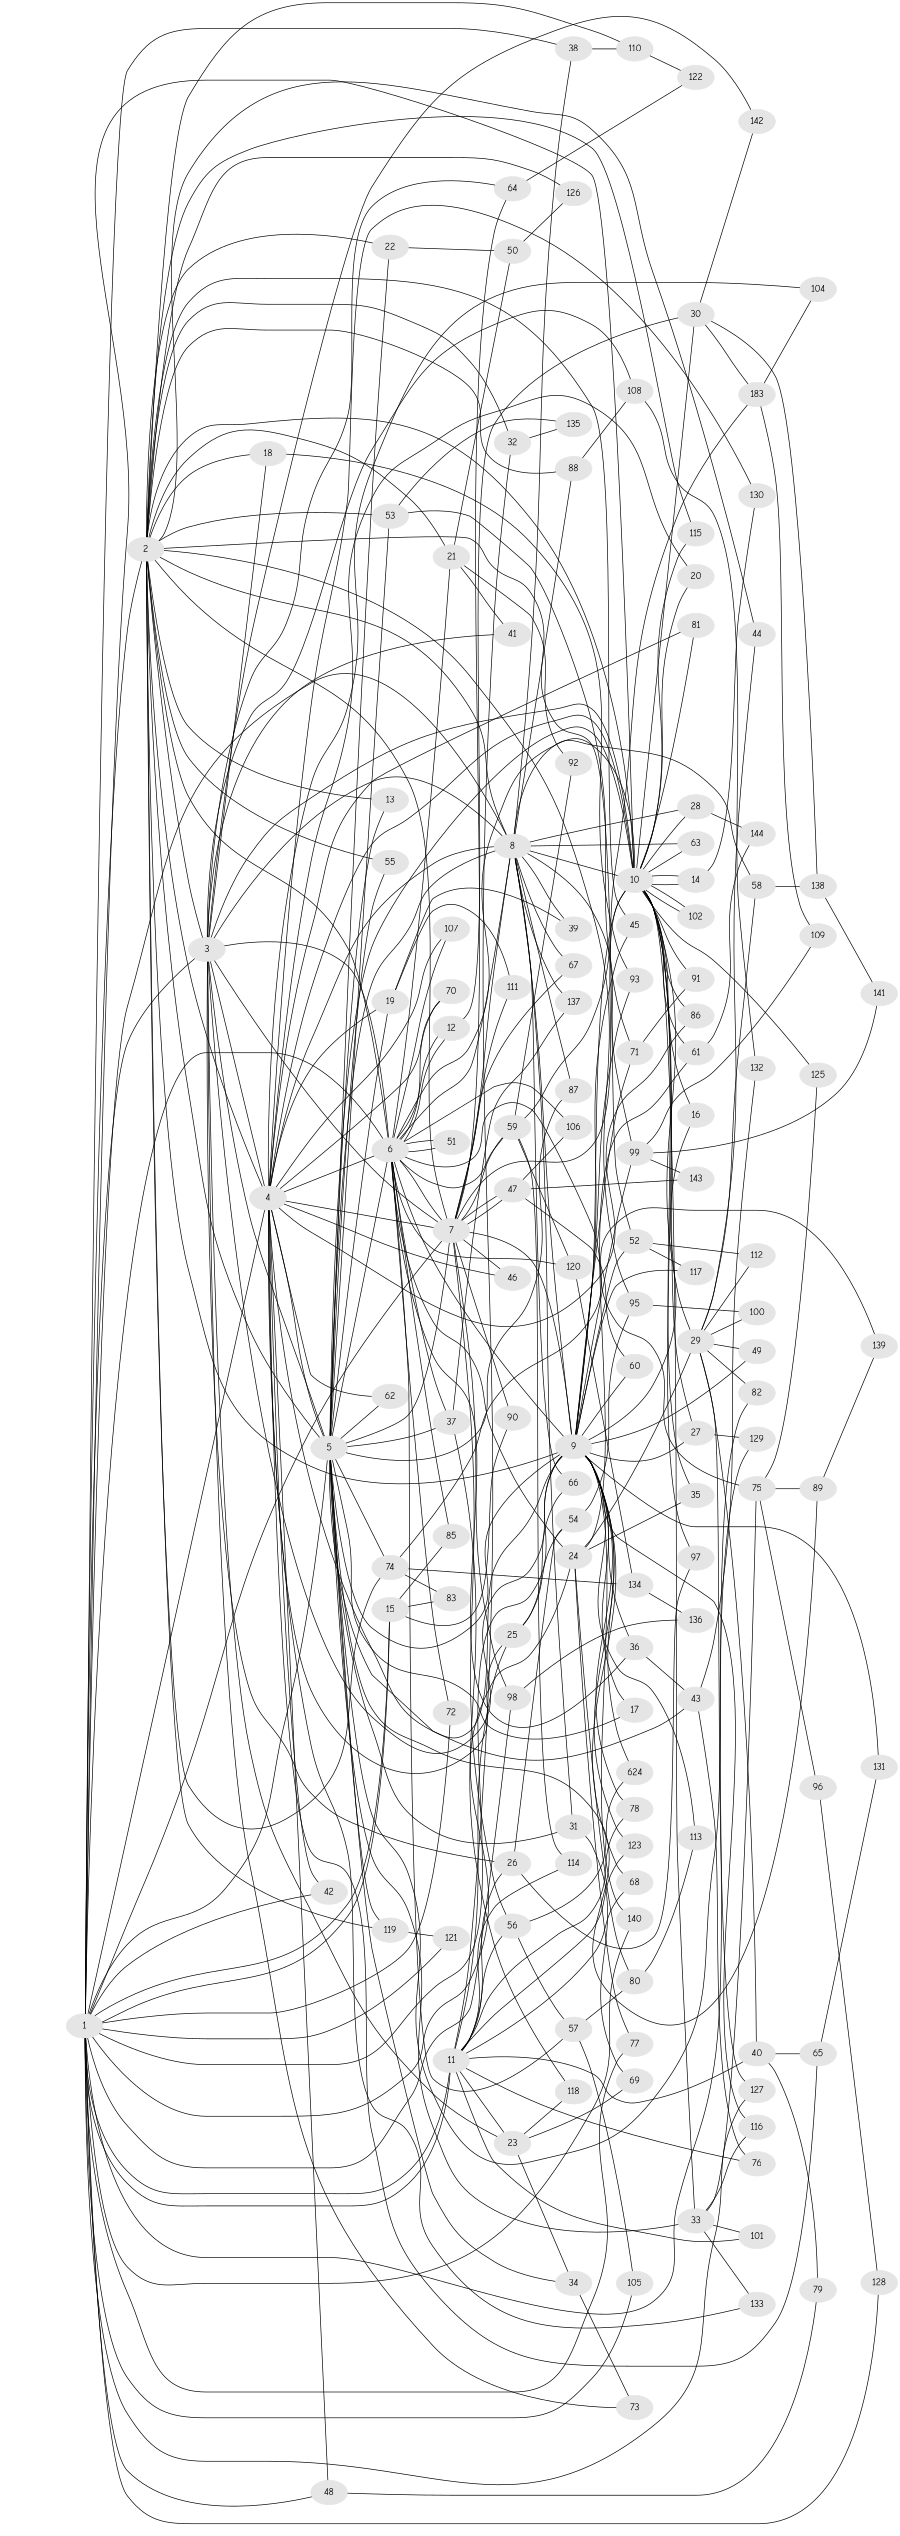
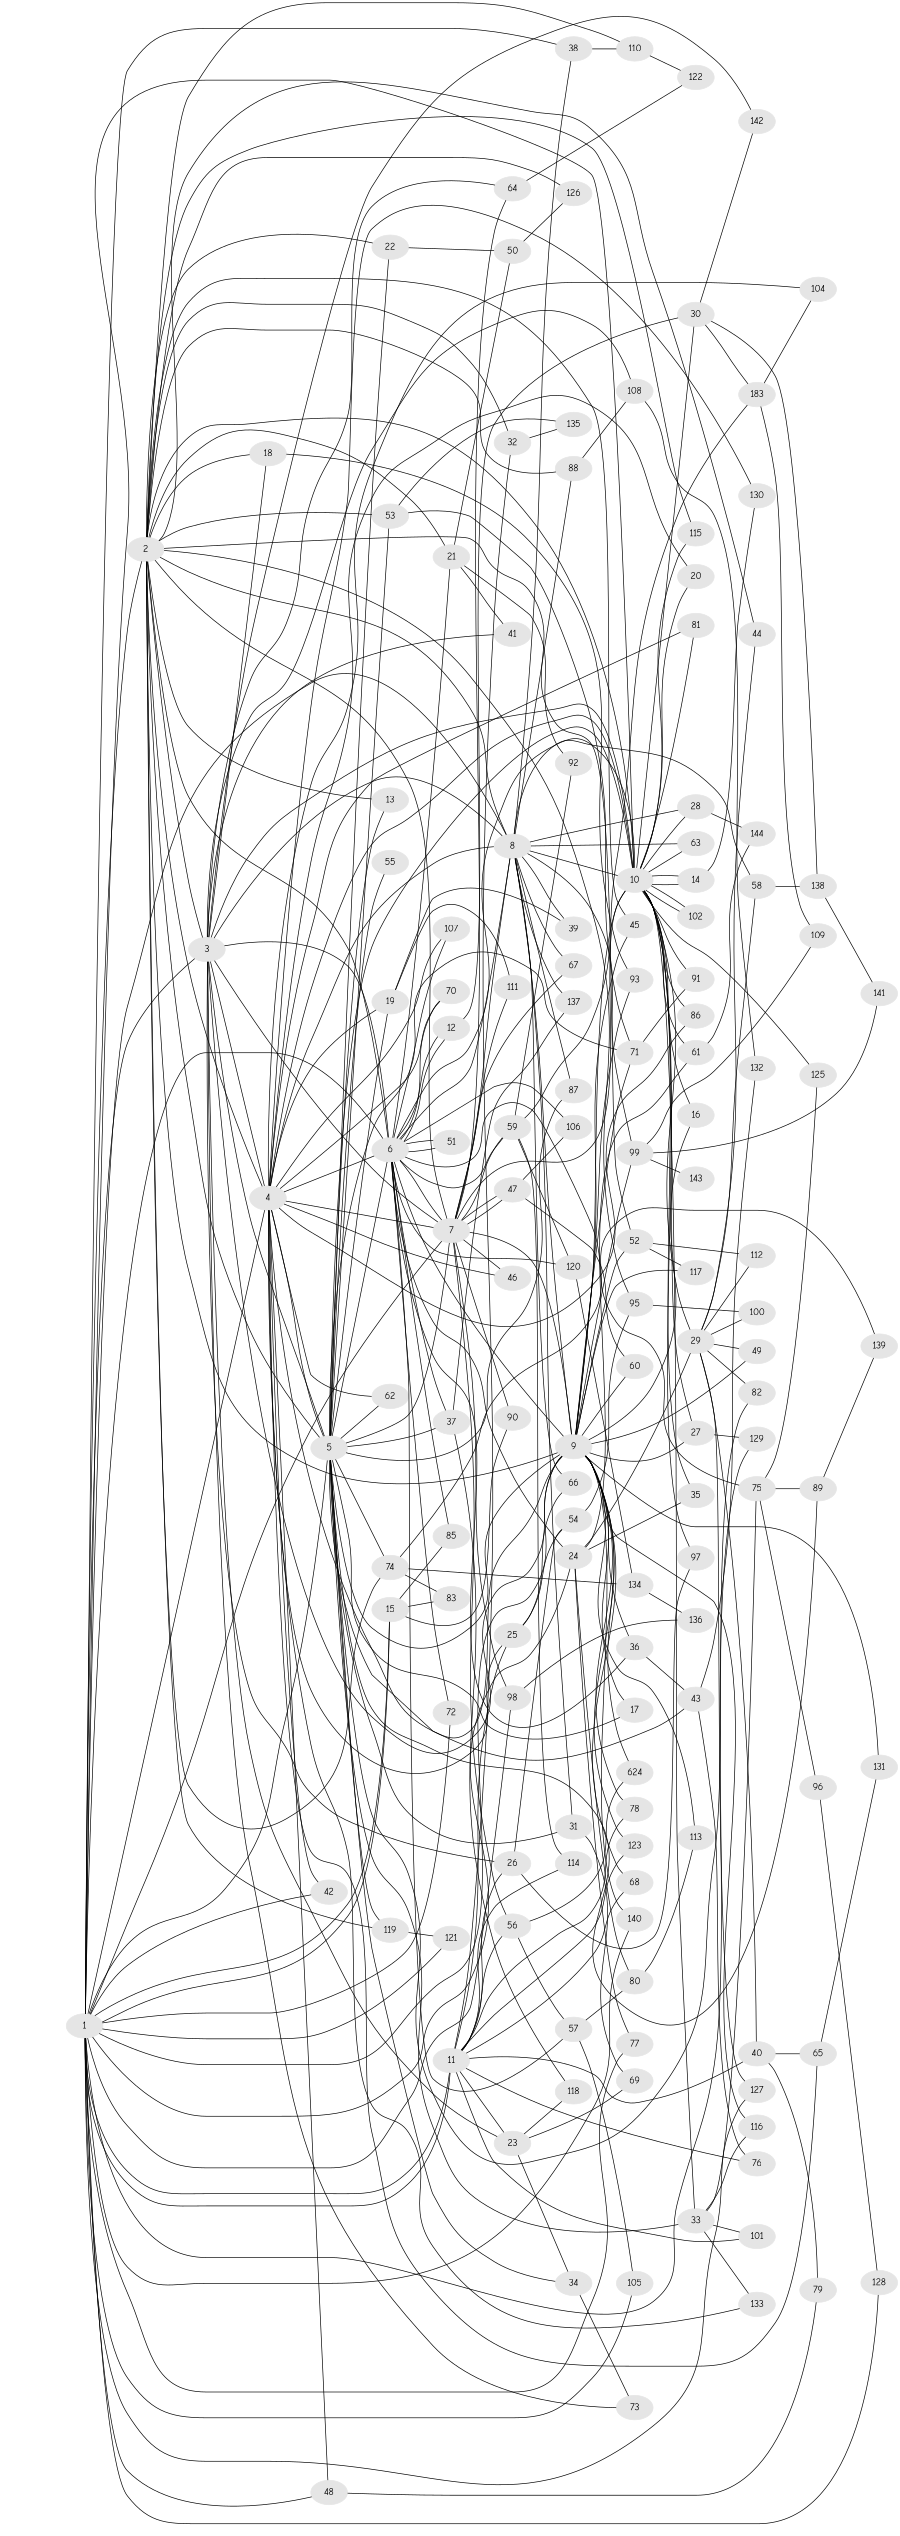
(193, 762) -> none
(360, 1035) -> (378, 1118)
(589, 1185) -> none
